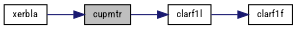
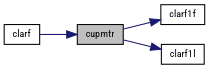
(26, 15) -> (22, 34)
(225, 15) -> (137, 26)
